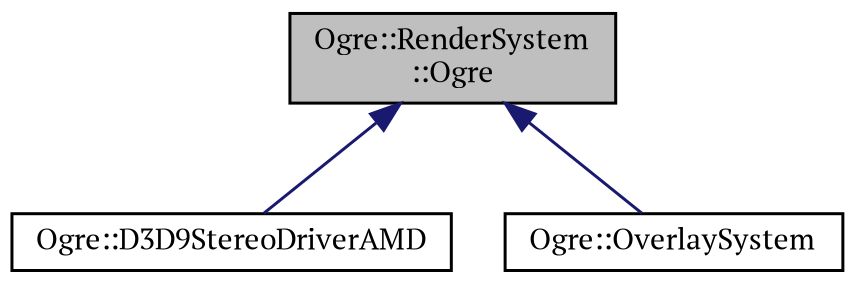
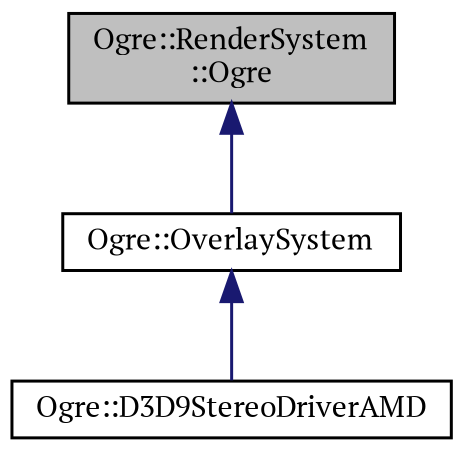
(320, 168) -> (232, 341)
